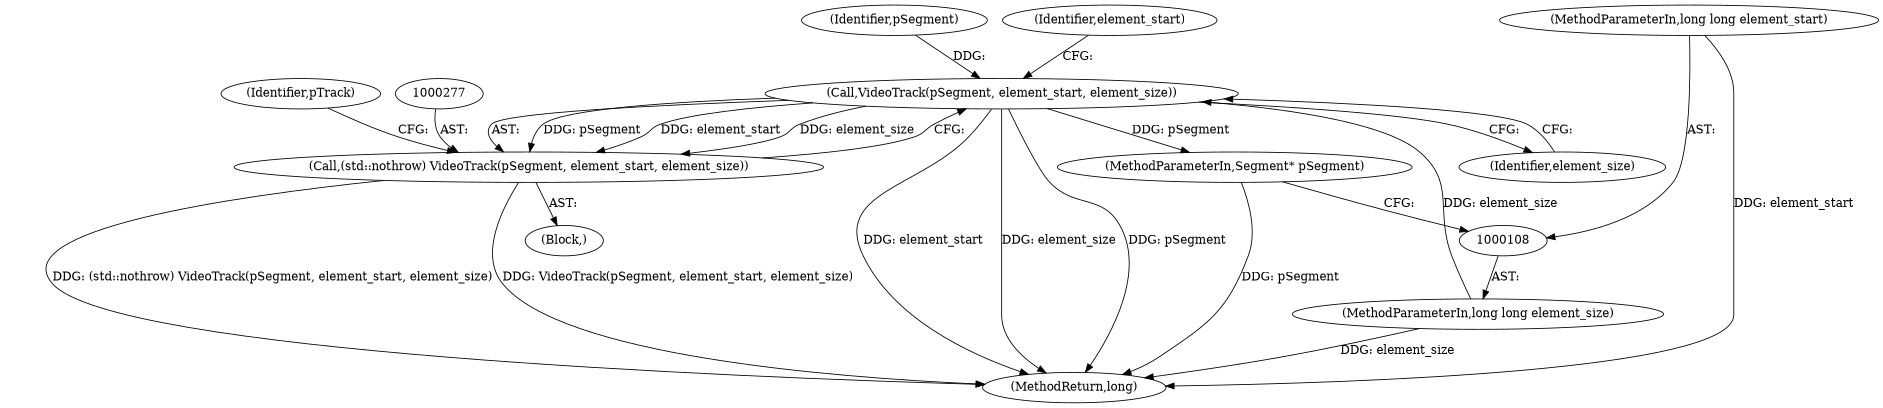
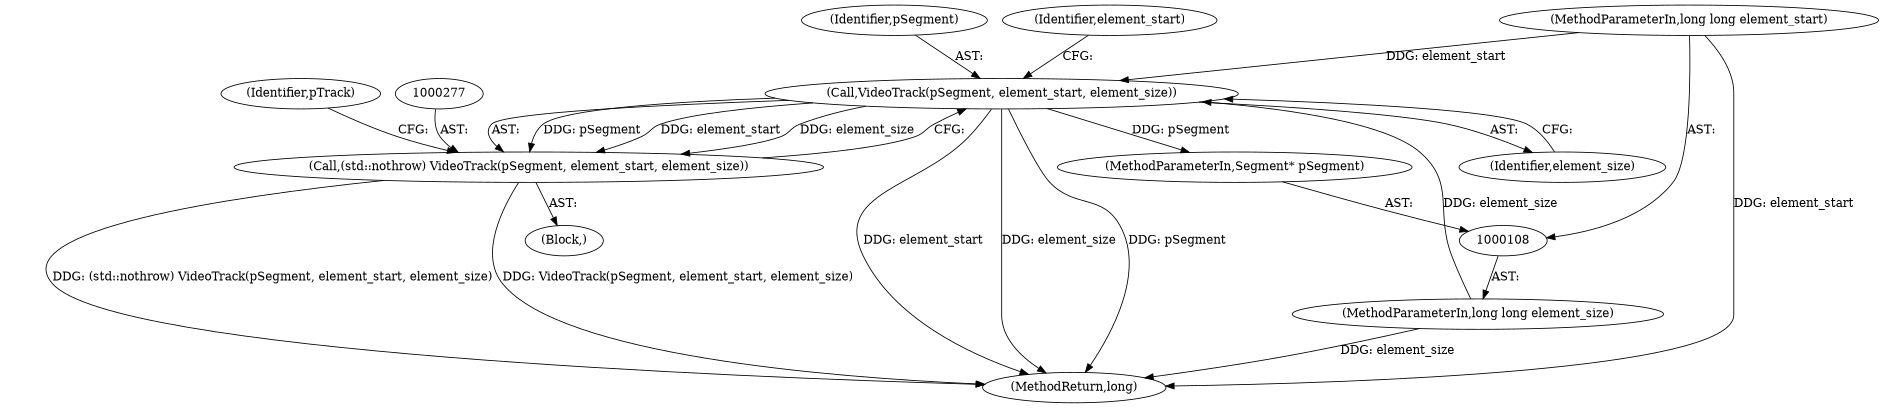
none -> (1353, 56)
(971, 57) -> (971, 57)
(1506, 130) -> (1506, 130)
(1401, 204) -> (1401, 204)
(1227, 298) -> none
